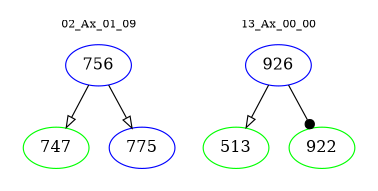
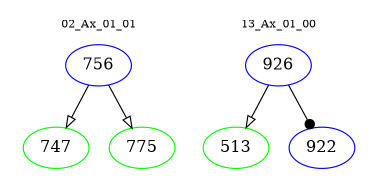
(99, 25) -> (99, 25)
(279, 25) -> (279, 25)
(142, 148) -> (142, 148)
(322, 148) -> (322, 148)
